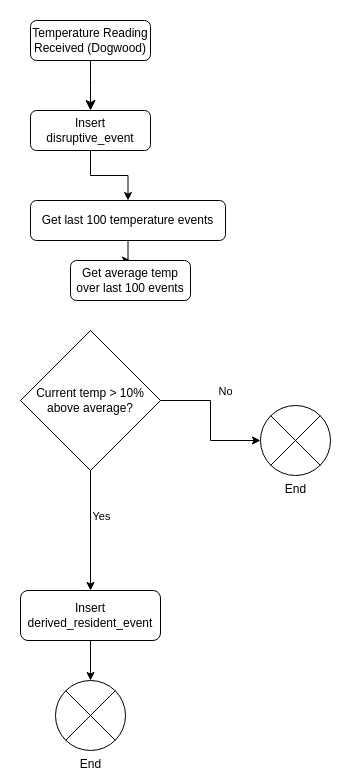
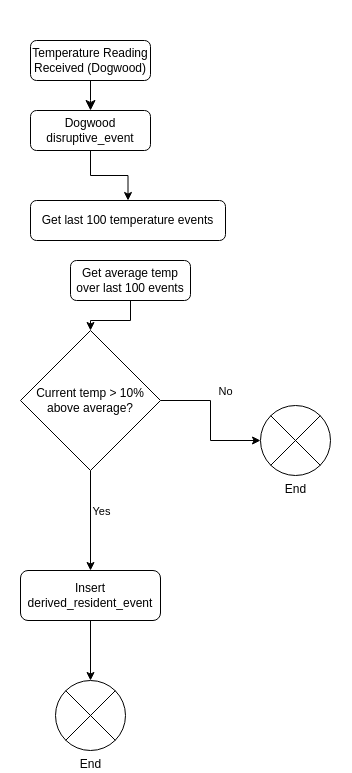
(91, 41) -> (91, 61)
(91, 131) -> (91, 131)
(128, 252) -> none
none -> (120, 321)
(91, 616) -> (91, 596)
